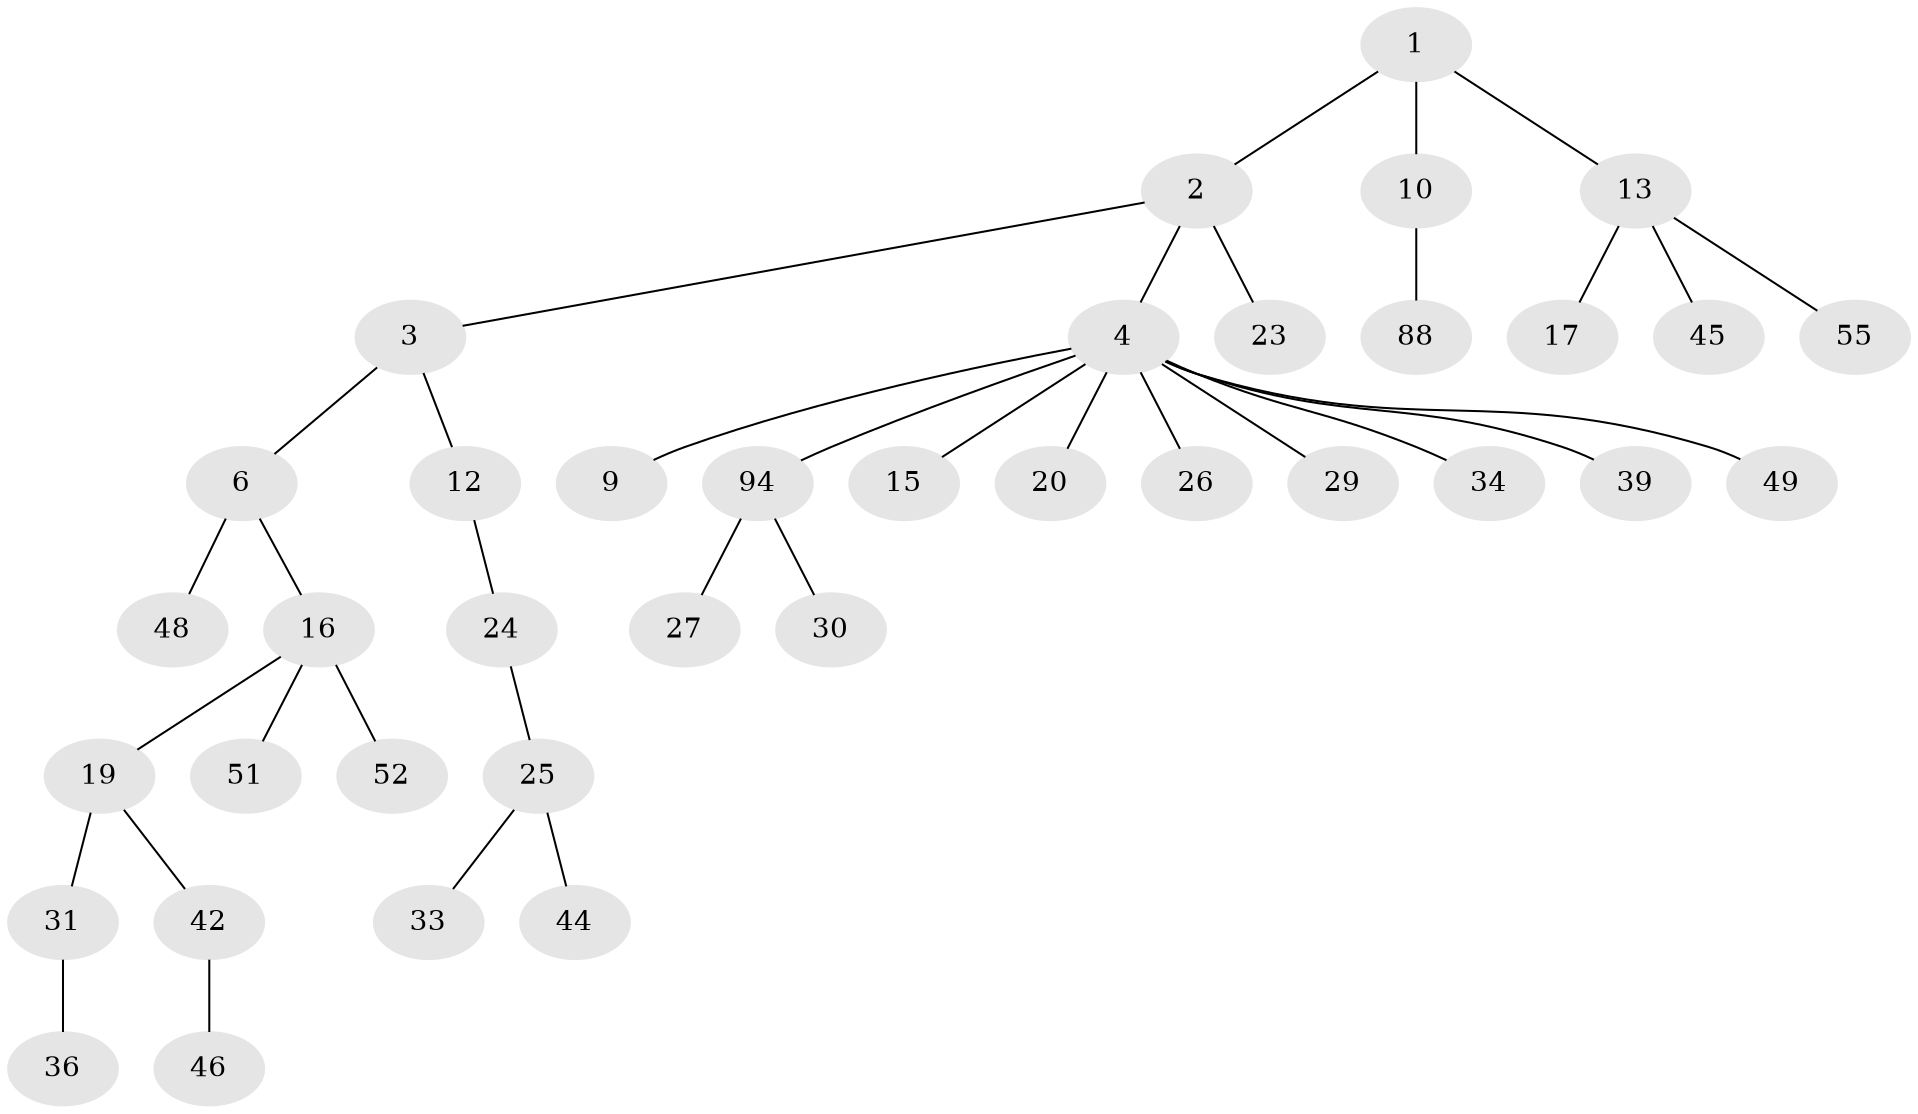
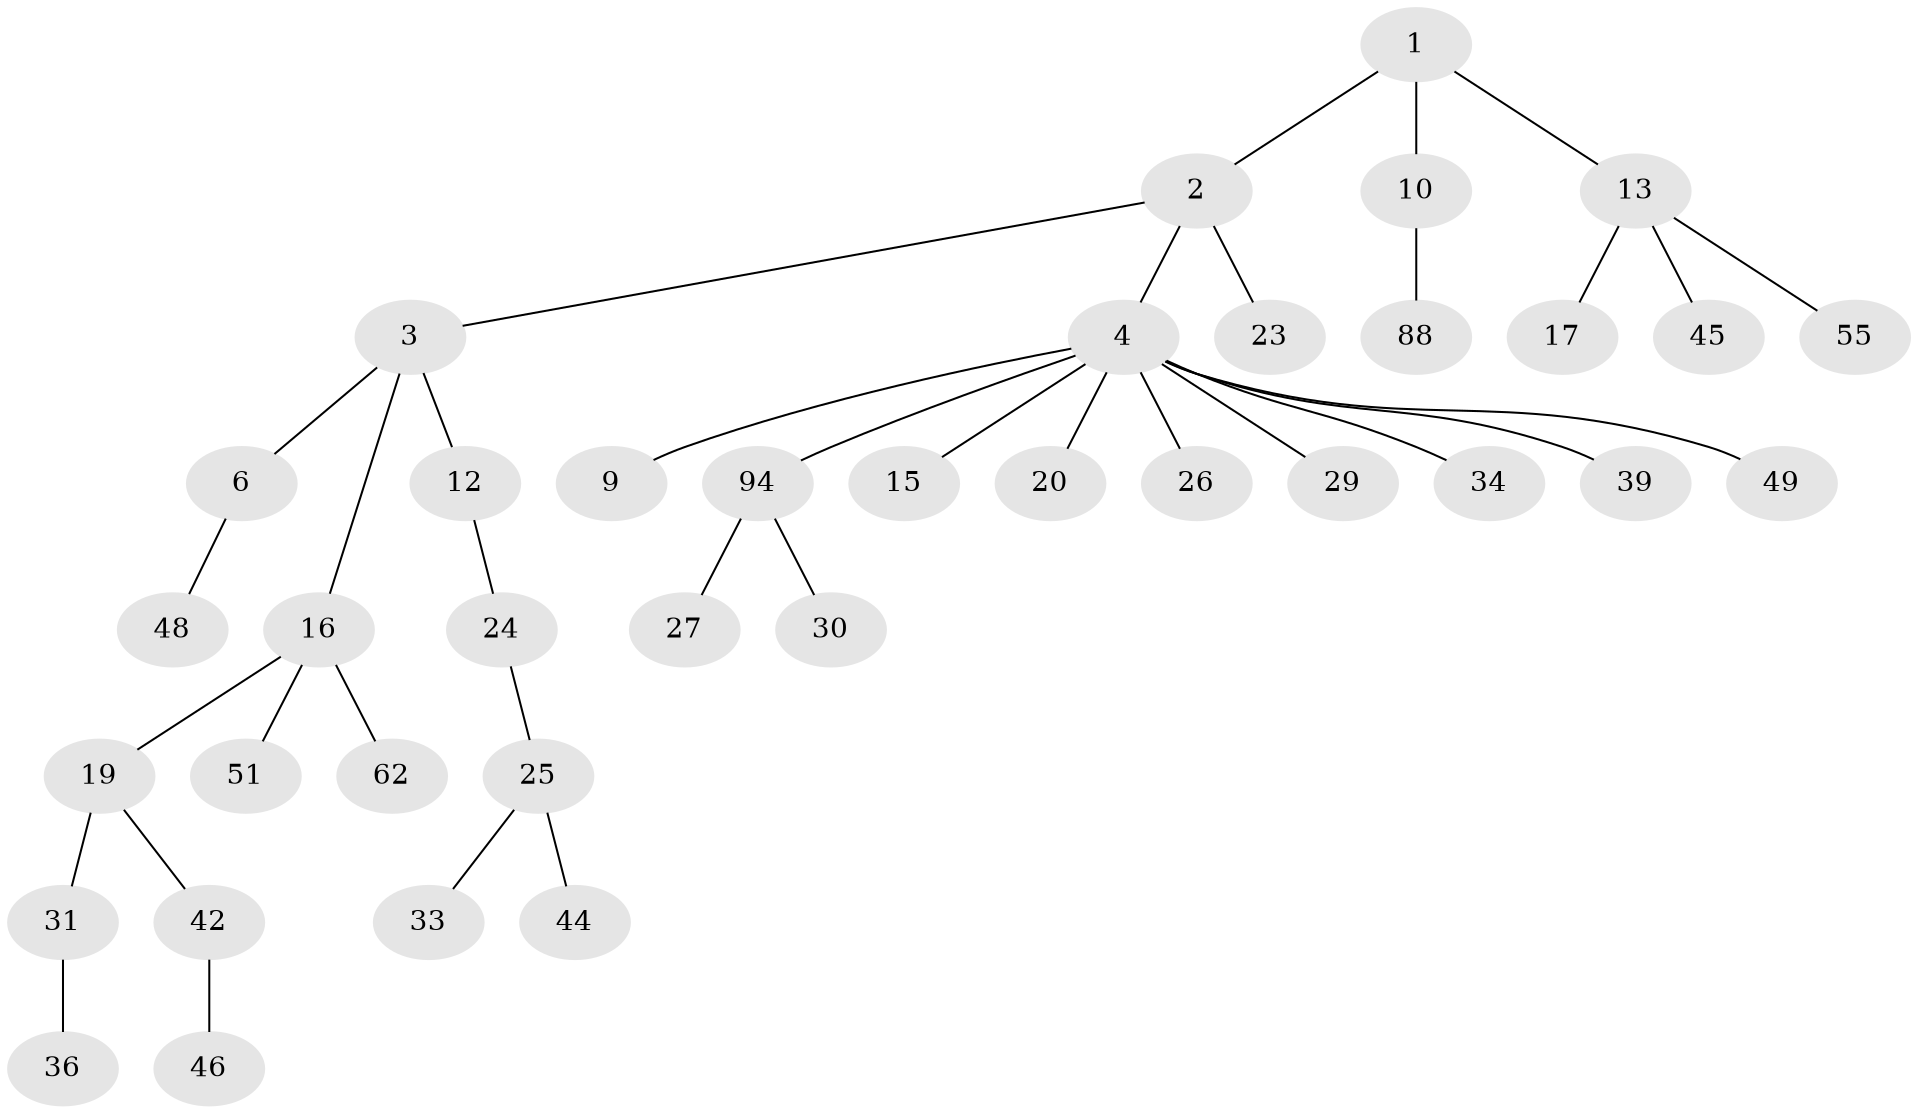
(280, 557) -> (365, 484)
(392, 776) -> (392, 776)
